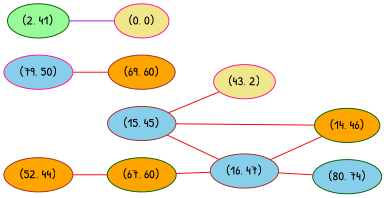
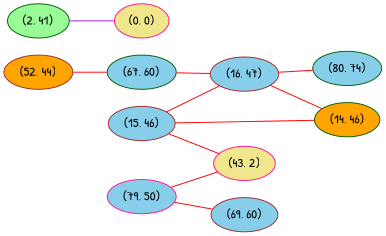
(142, 72) -> (244, 215)
(142, 124) -> (142, 124)
(142, 175) -> (142, 72)
none -> (194, 180)
